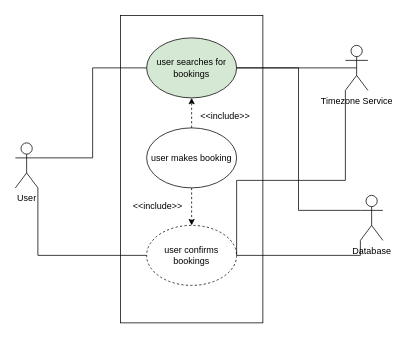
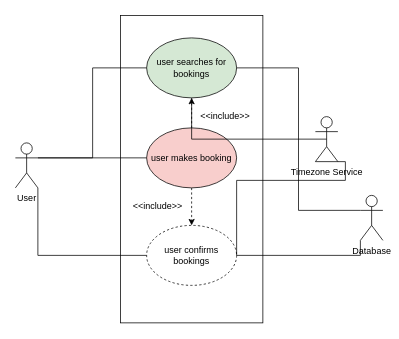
(357, 68) -> (327, 139)
none -> (119, 158)
(192, 158) -> (192, 158)
